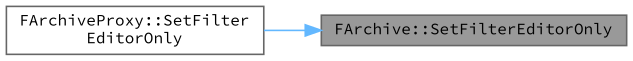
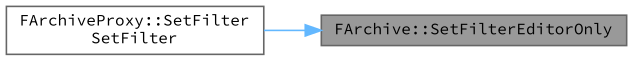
(135, 30) -> (135, 30)
